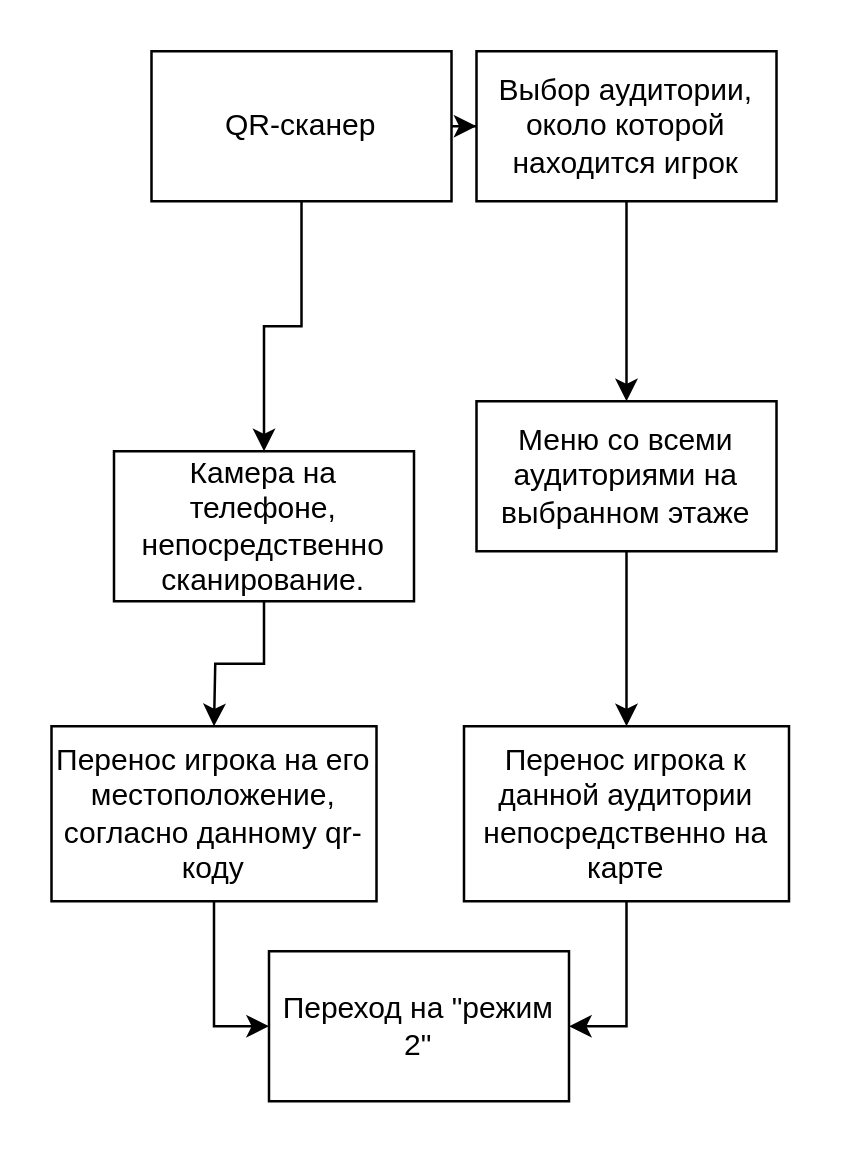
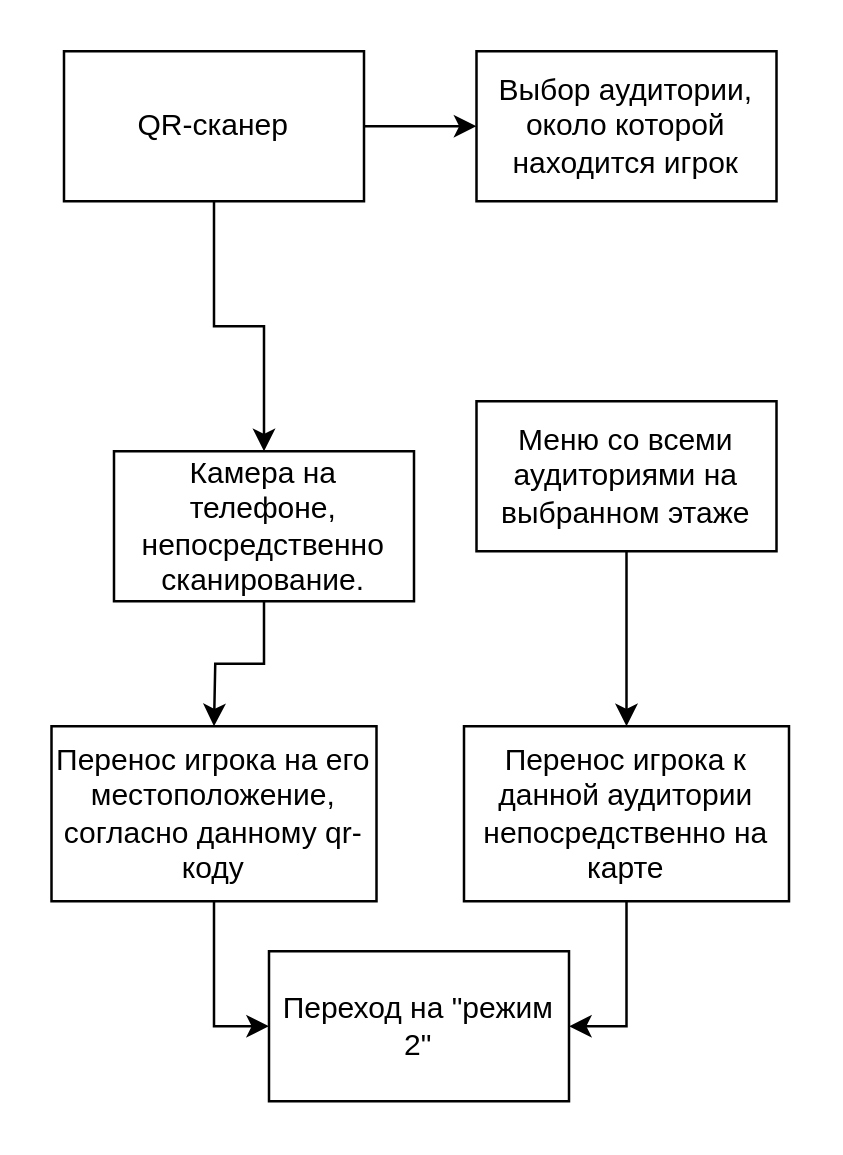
(301, 126) -> (214, 126)
(626, 293) -> none
